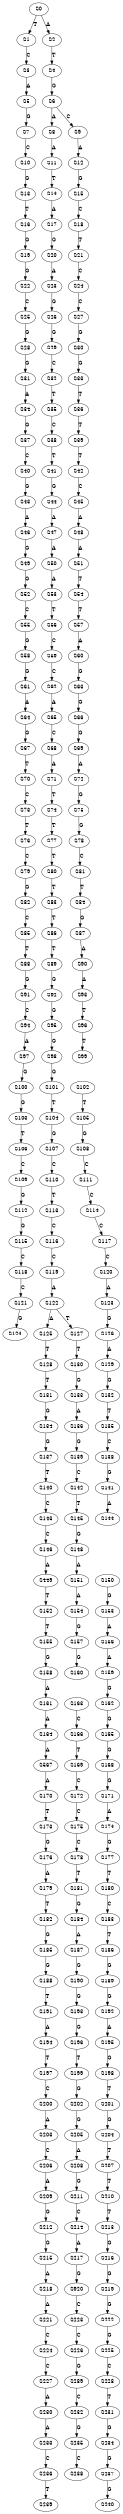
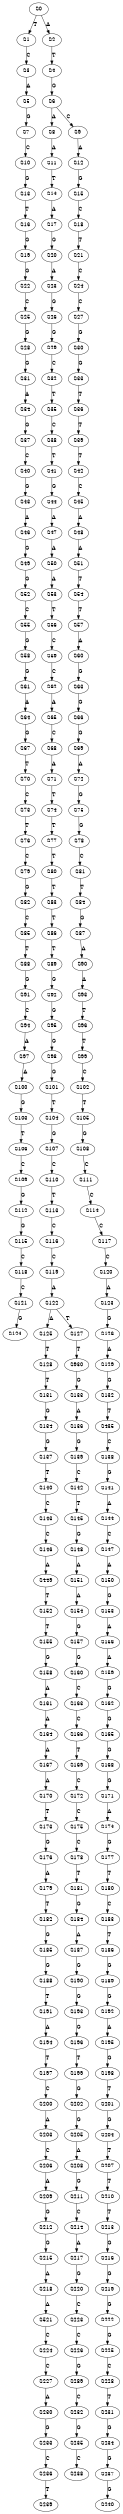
none -> (82, 1070)
(25, 1072) -> (25, 1072)
(77, 1365) -> (77, 1365)
(107, 1427) -> (107, 1427)
none -> (107, 1550)
none -> (77, 1687)
(46, 1766) -> (46, 1766)
(77, 2289) -> (77, 2289)
(46, 2320) -> (46, 2320)
(48, 2428) -> (48, 2428)
